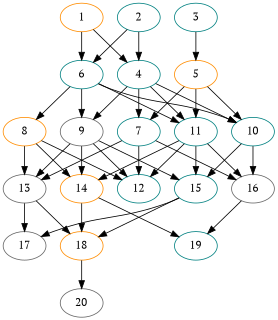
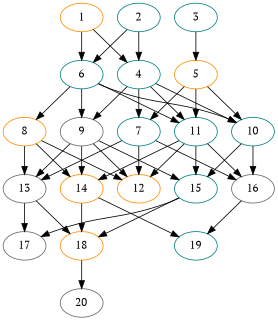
(139, 189) -> (139, 189)
